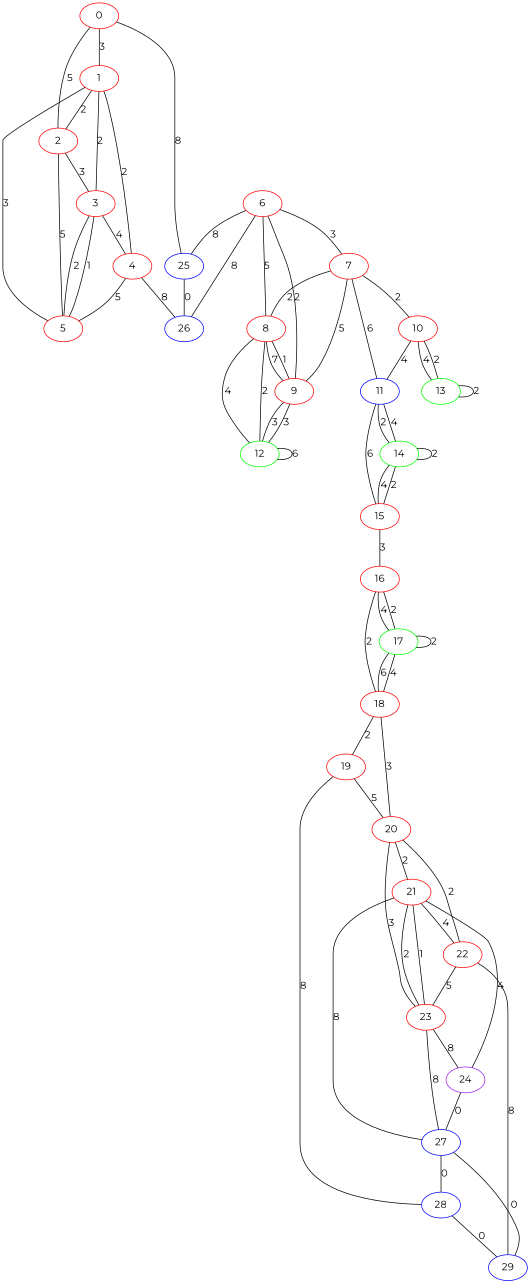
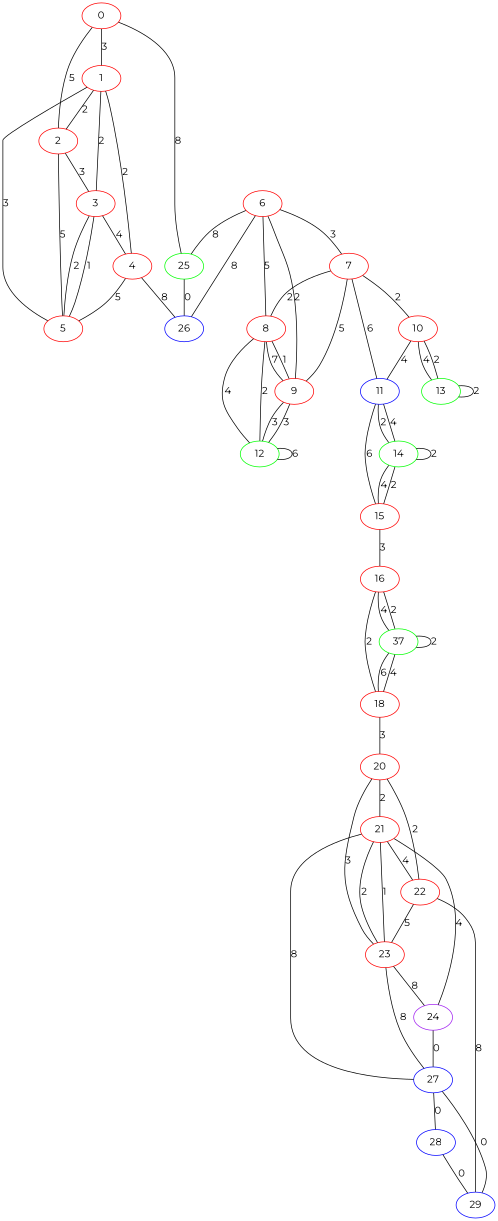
(184, 266) -> (184, 266)
(399, 642) -> (399, 642)
(346, 767) -> none
